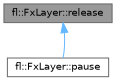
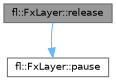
(65, 45) -> (51, 35)
